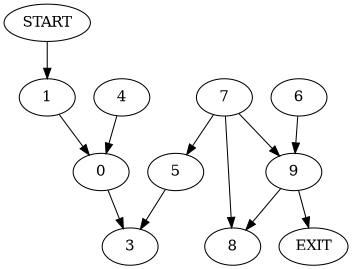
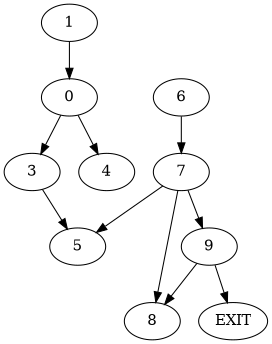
(47, 23) -> none
(113, 130) -> (86, 130)
(297, 130) -> (181, 130)
(156, 205) -> (52, 205)
